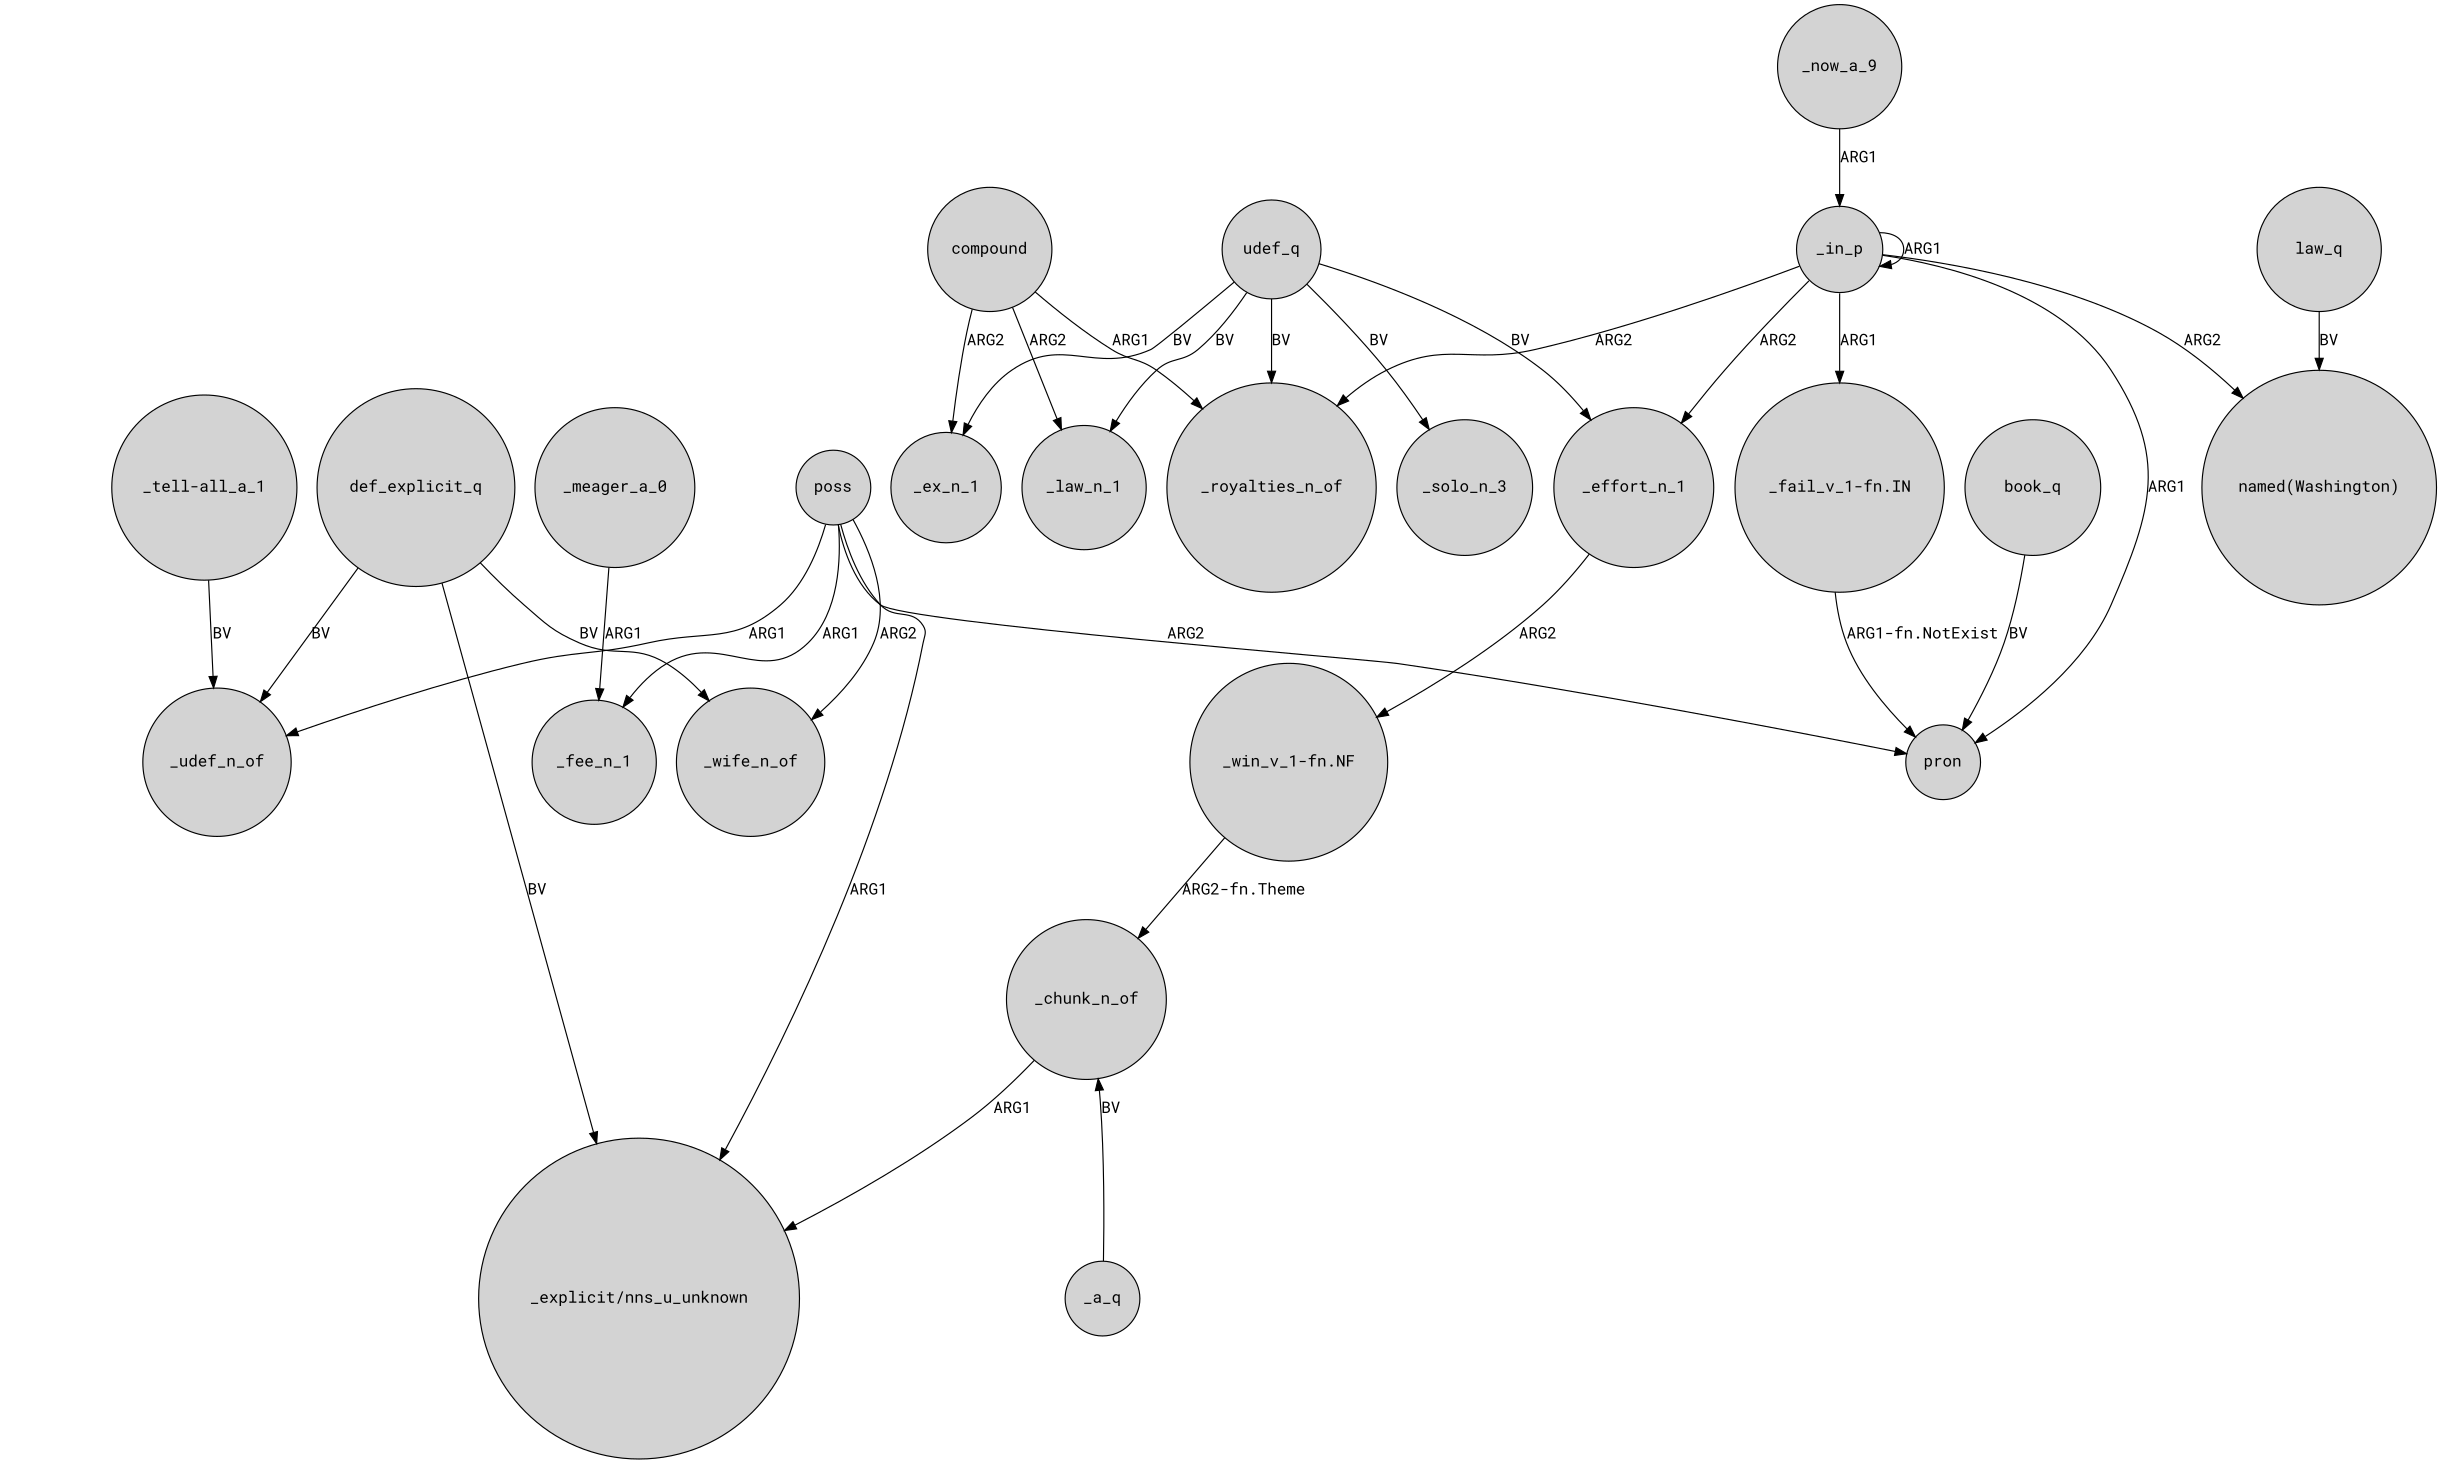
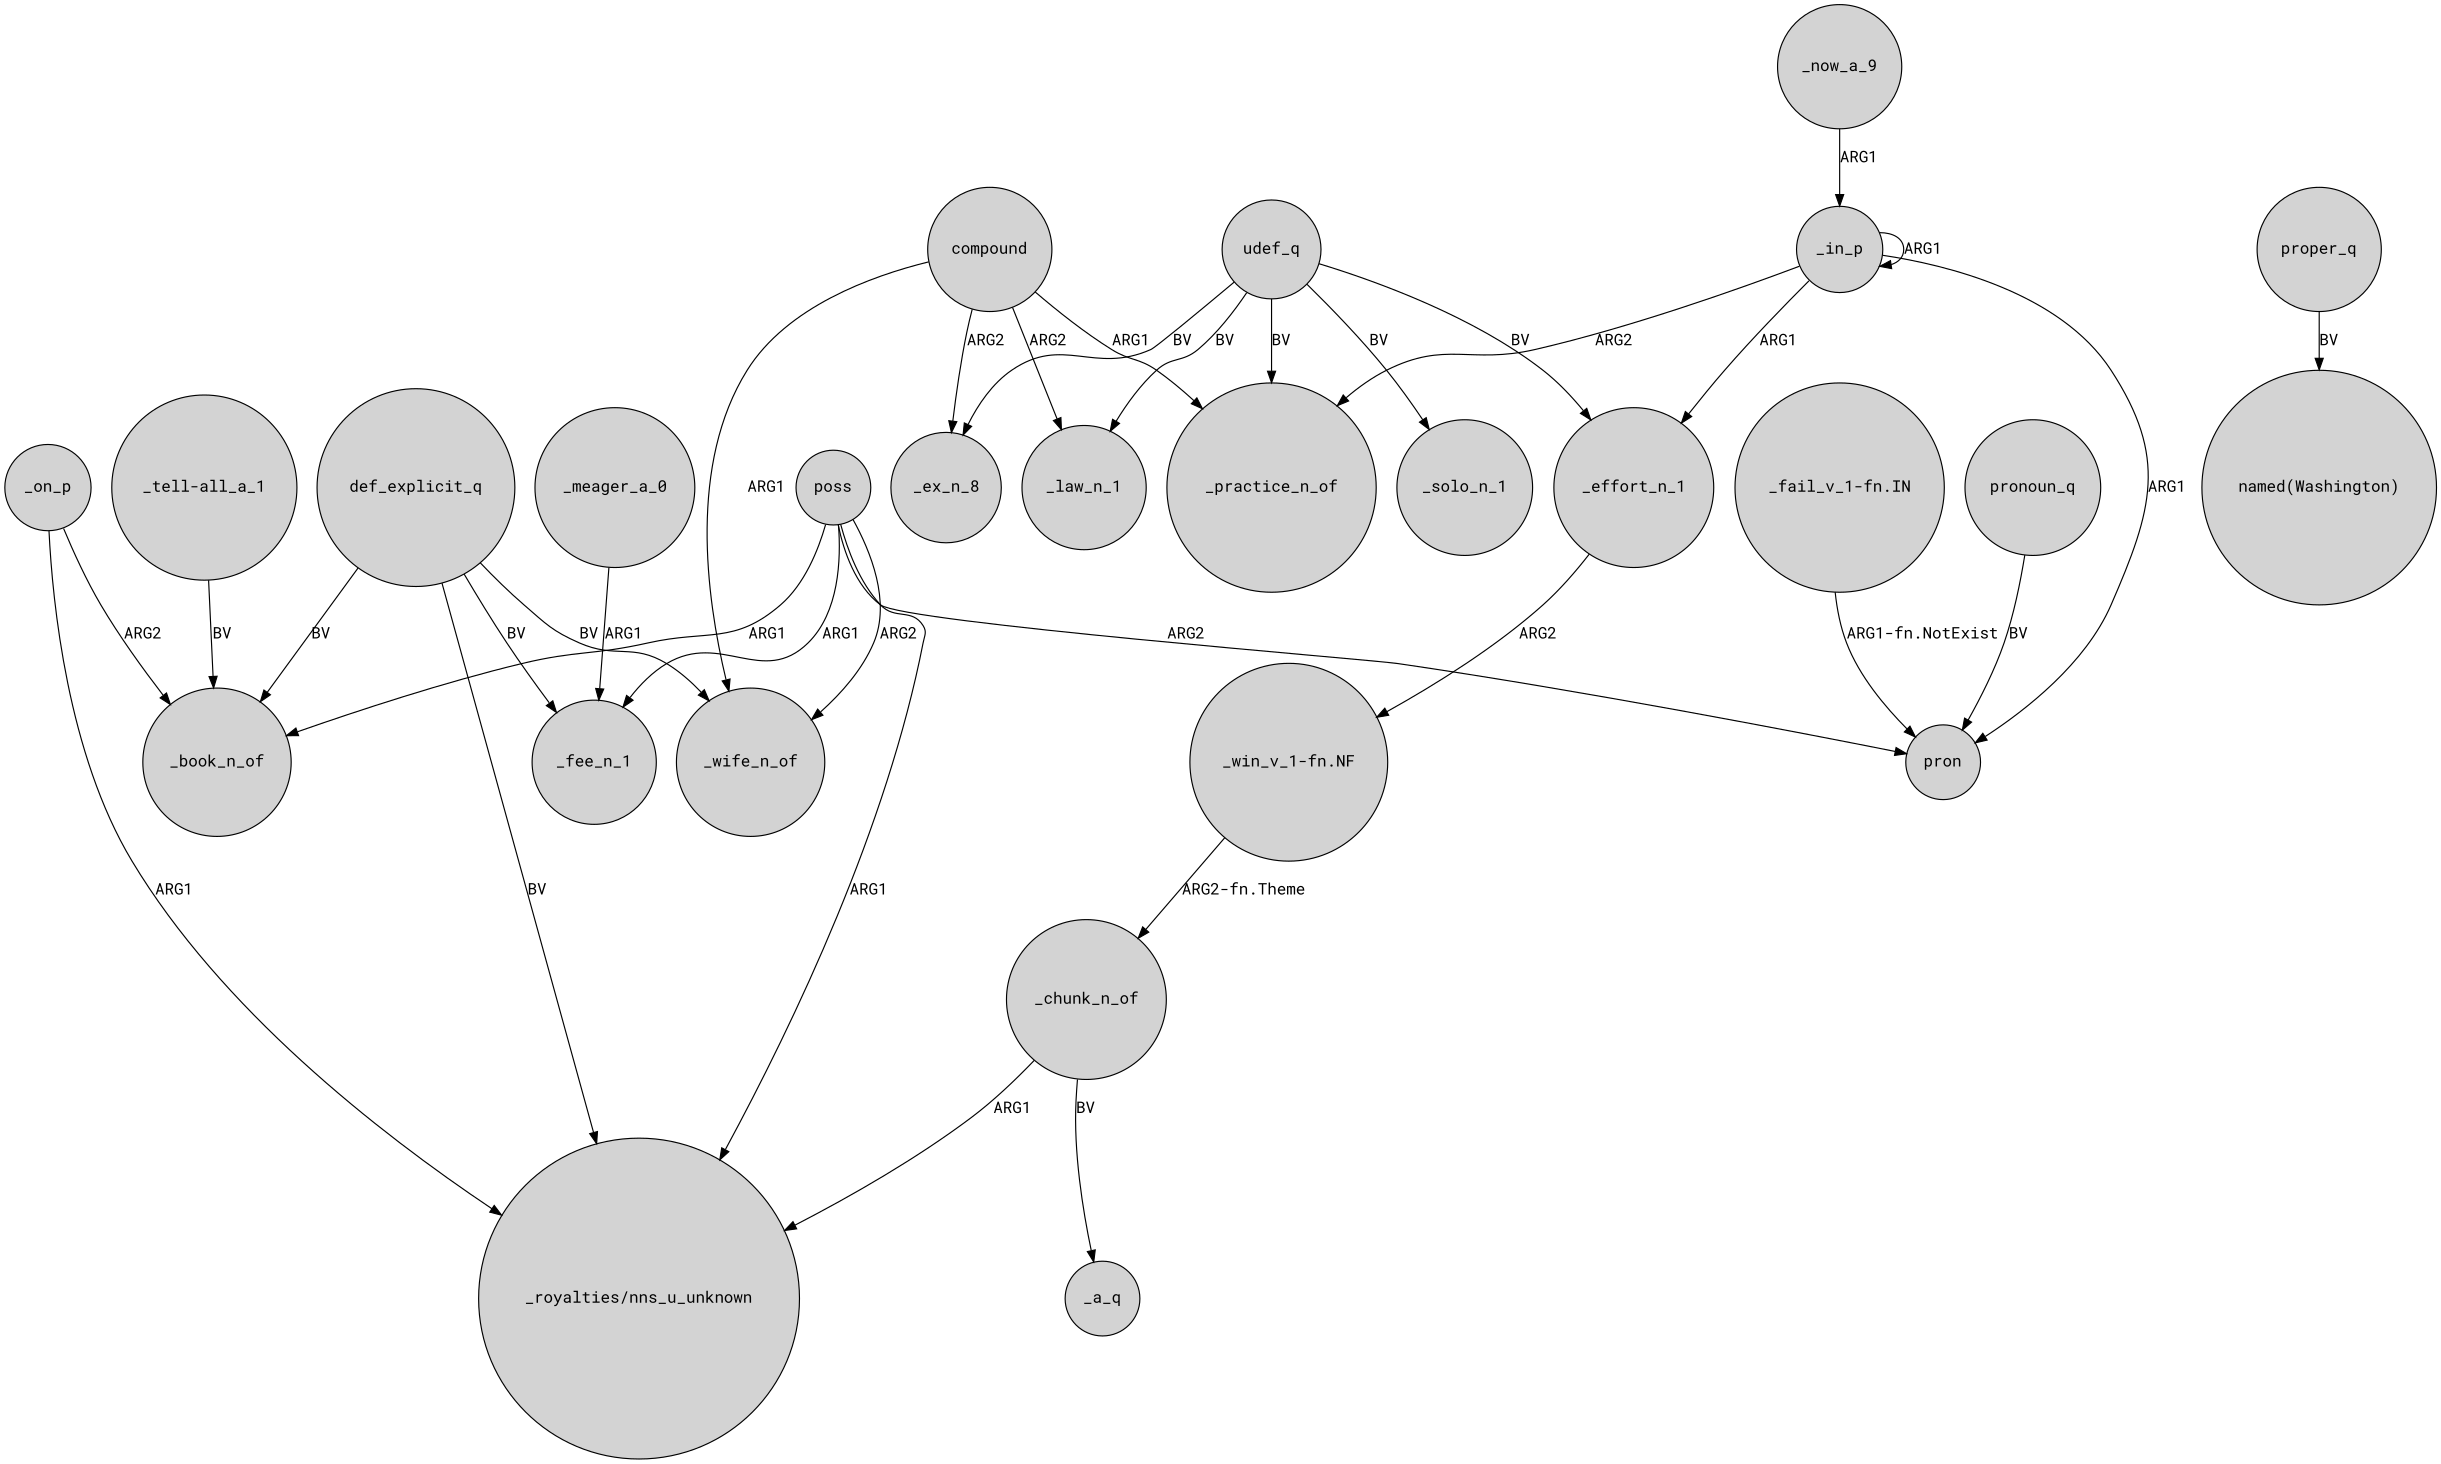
(2319, 249) -> (2319, 249)
(2070, 295) -> none
(1840, 332) -> none
(1779, 341) -> (1779, 341)
none -> (726, 416)
none -> (48, 488)
(946, 488) -> (946, 488)
(1272, 488) -> (1272, 488)
(1465, 488) -> (1465, 488)
(2033, 488) -> (2033, 488)
none -> (505, 640)
(217, 762) -> (217, 762)
(1103, 1176) -> (1078, 1165)
(639, 1299) -> (639, 1299)
